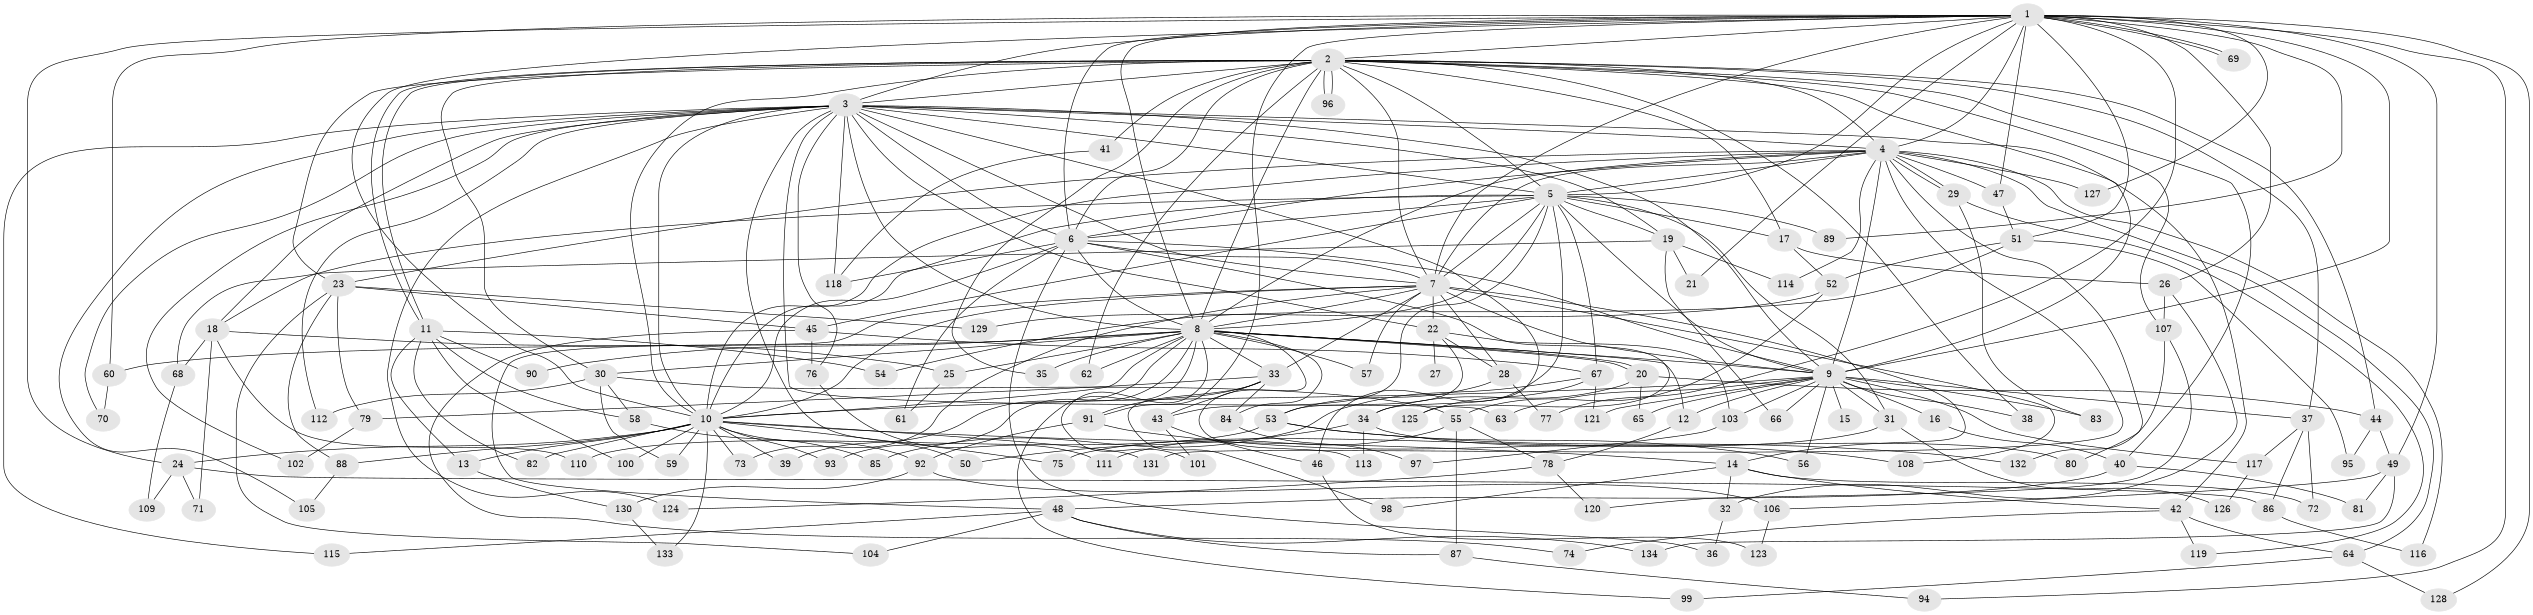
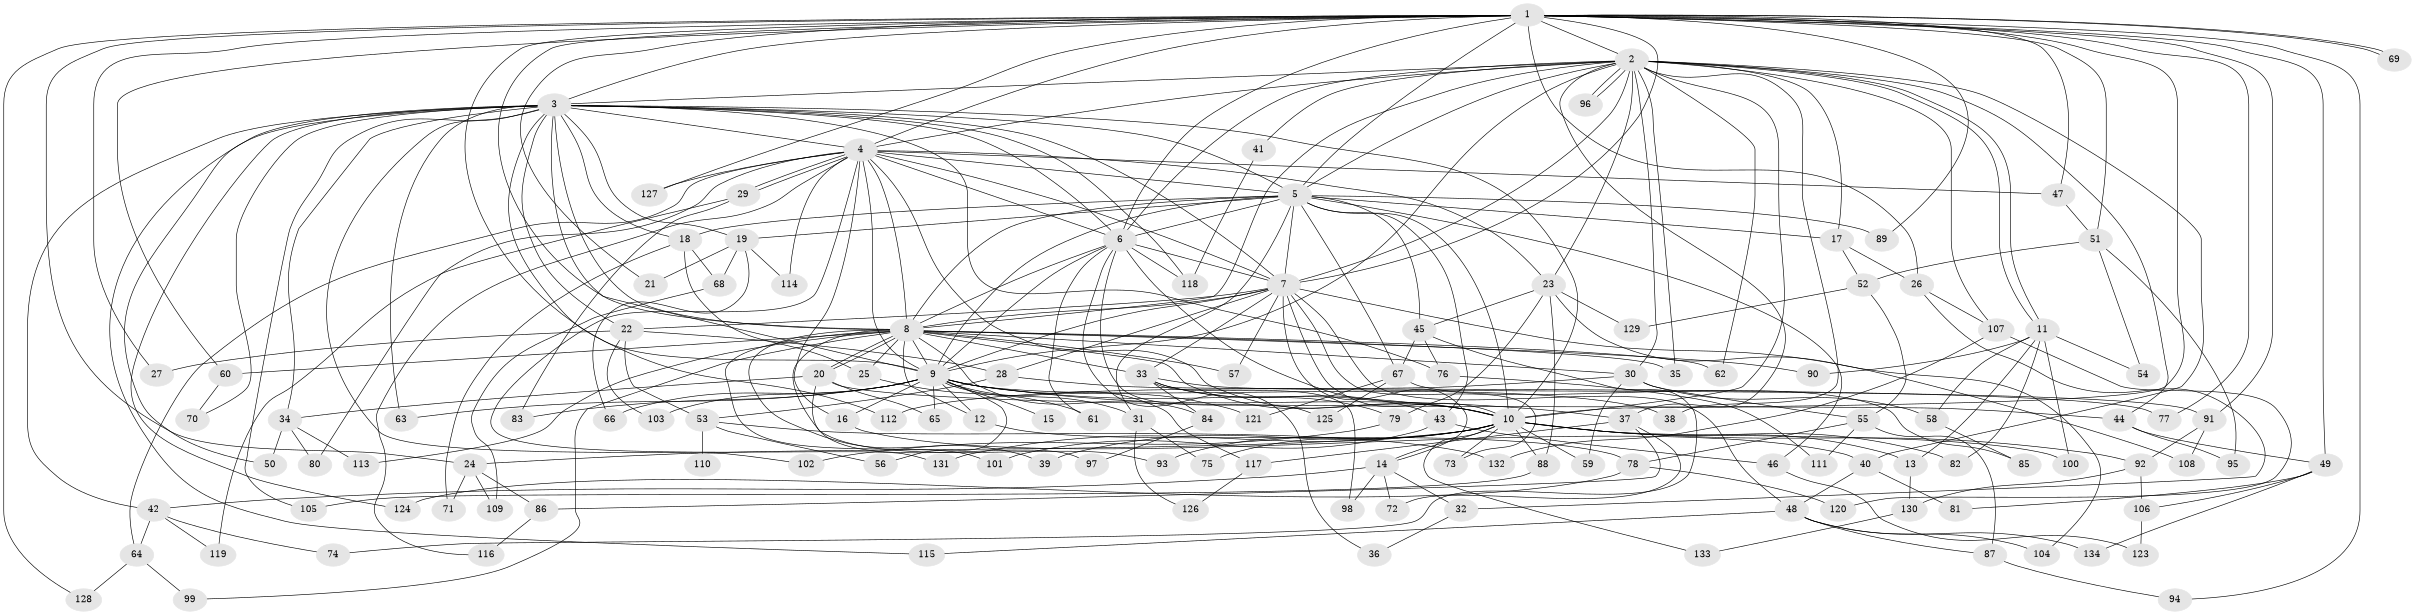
none -> (650, 28)
none -> (833, 299)
(350, 444) -> none
(1504, 456) -> (924, 453)
